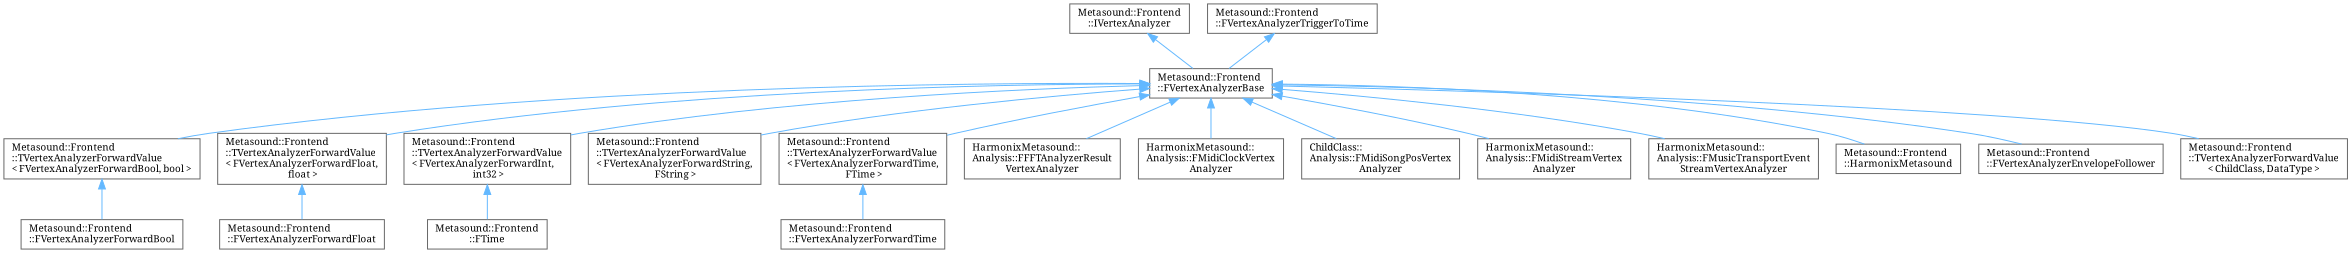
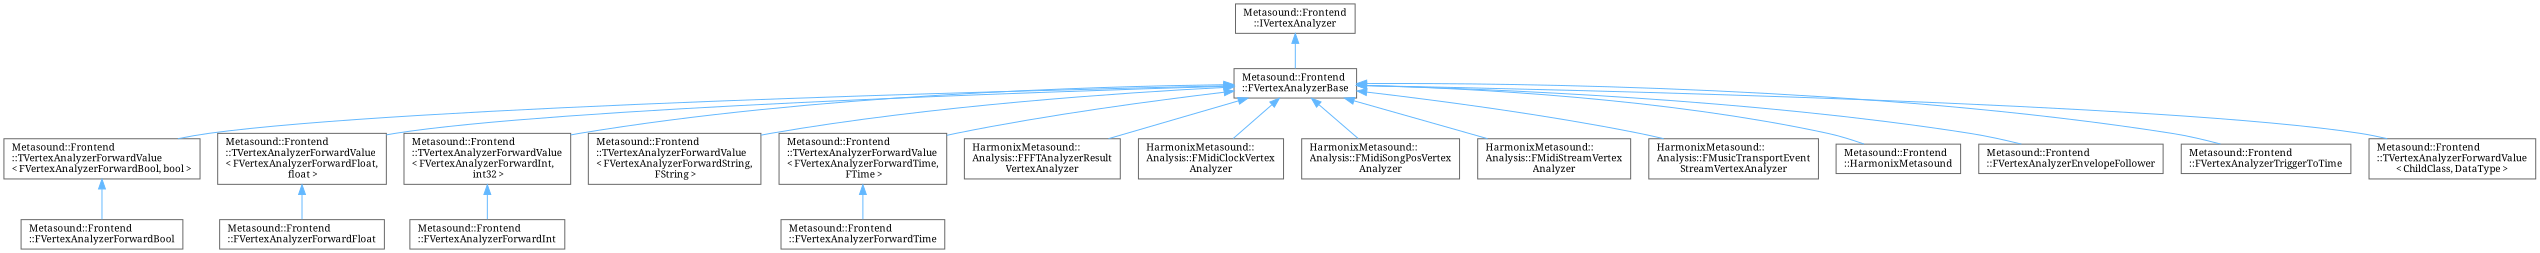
(1248, 54) -> (2009, 113)
(1381, 159) -> (1381, 159)
(487, 234) -> (487, 234)
